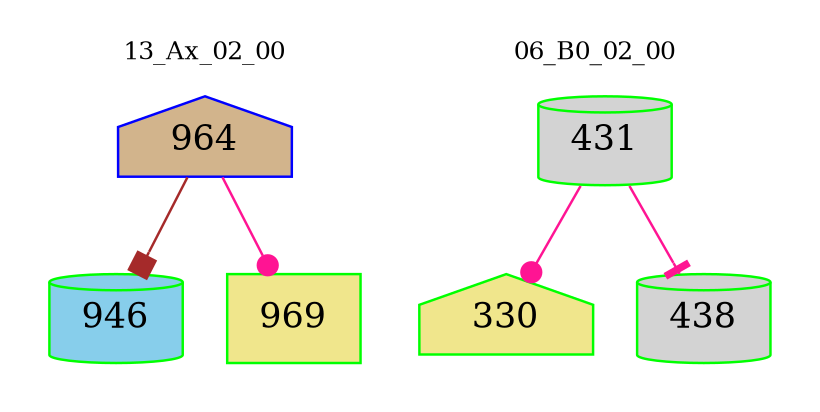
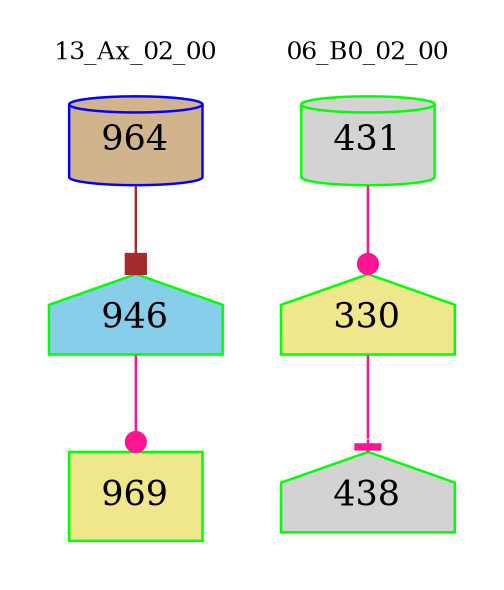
(205, 141) -> (136, 141)
(243, 217) -> (136, 394)
(651, 224) -> (368, 397)
(116, 319) -> (136, 319)
(704, 319) -> (368, 496)
